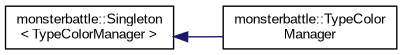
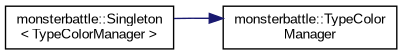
(206, 37) -> (192, 18)
